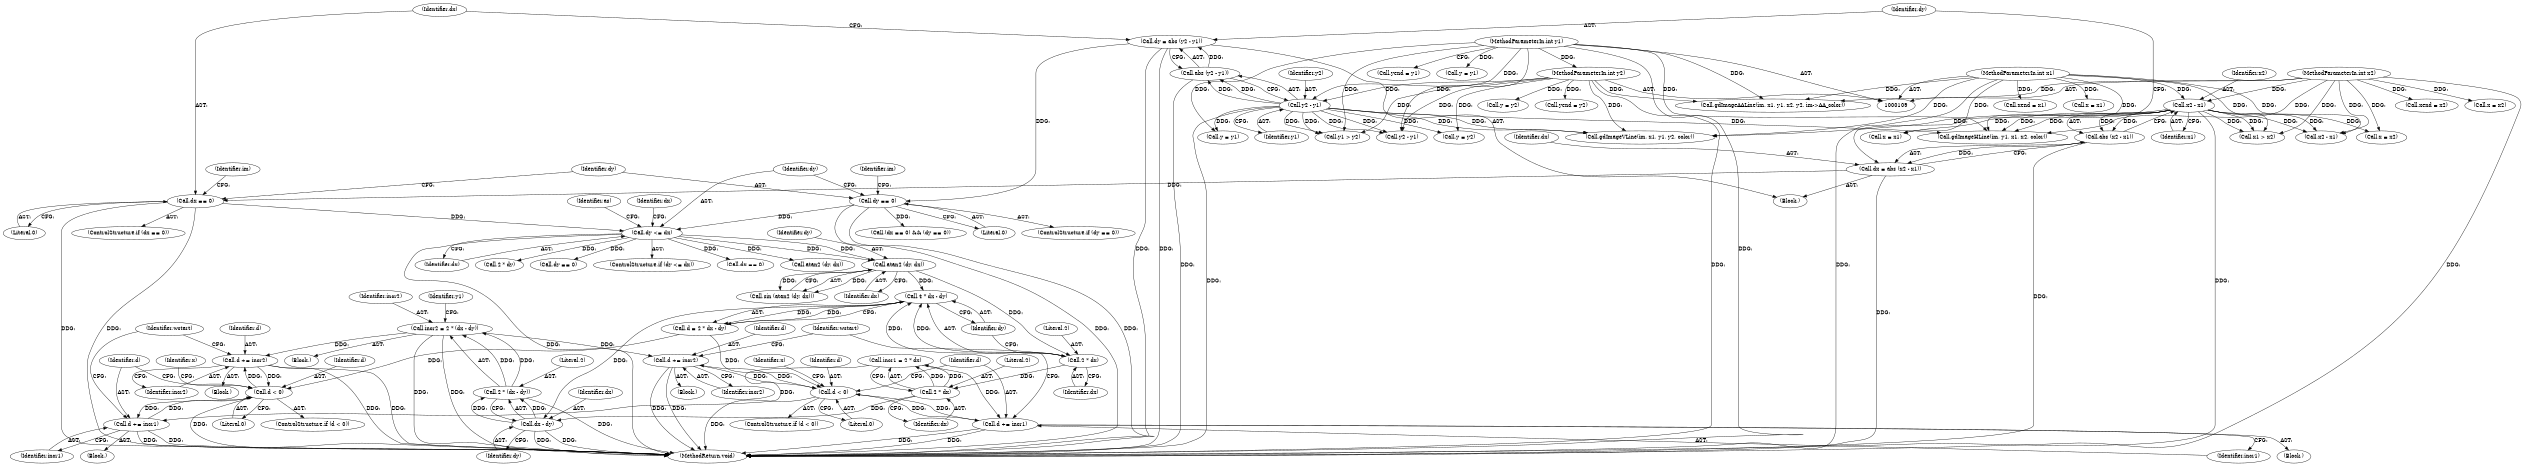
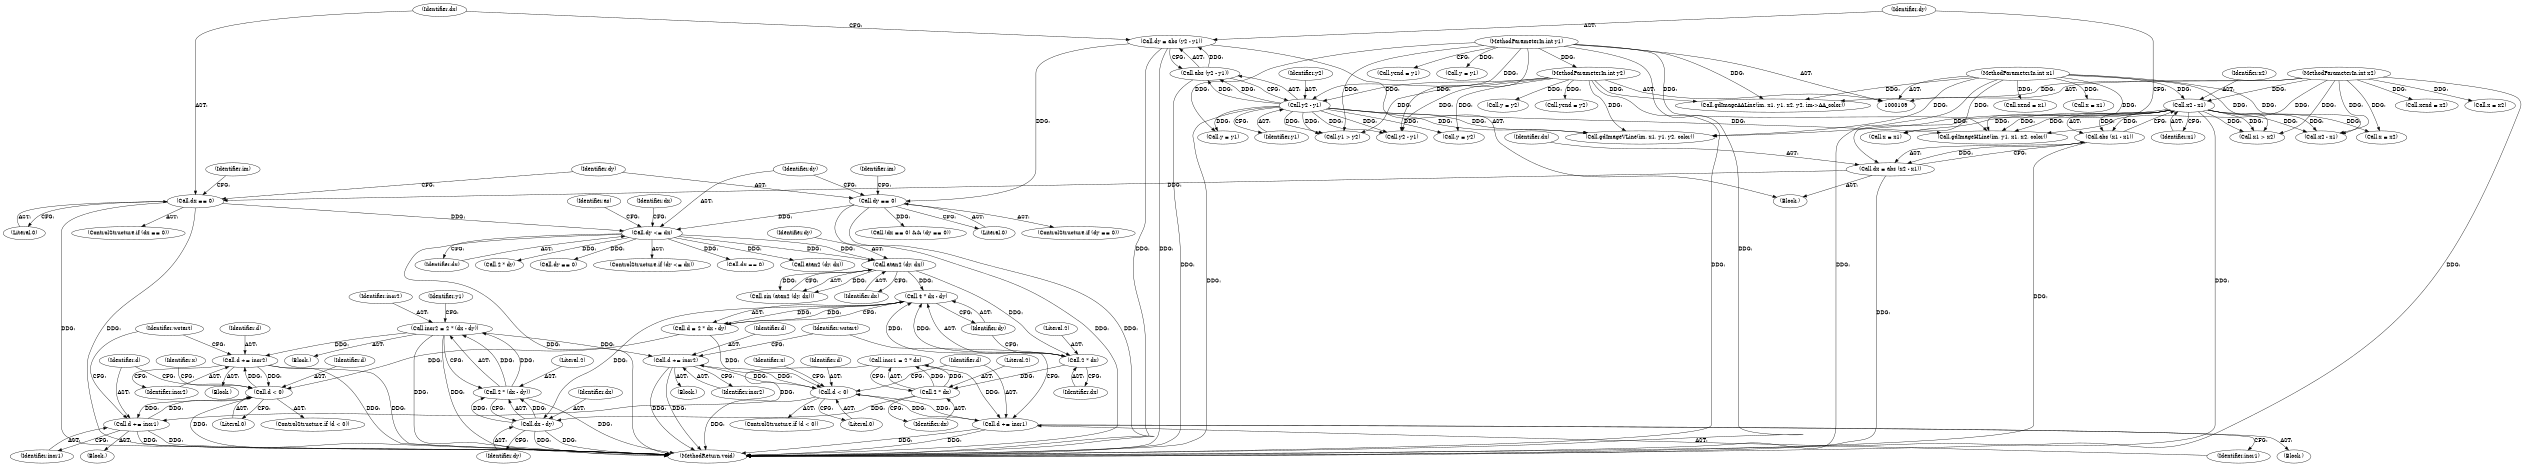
(2110, 138) -> (2110, 138)
none -> (451, 368)
